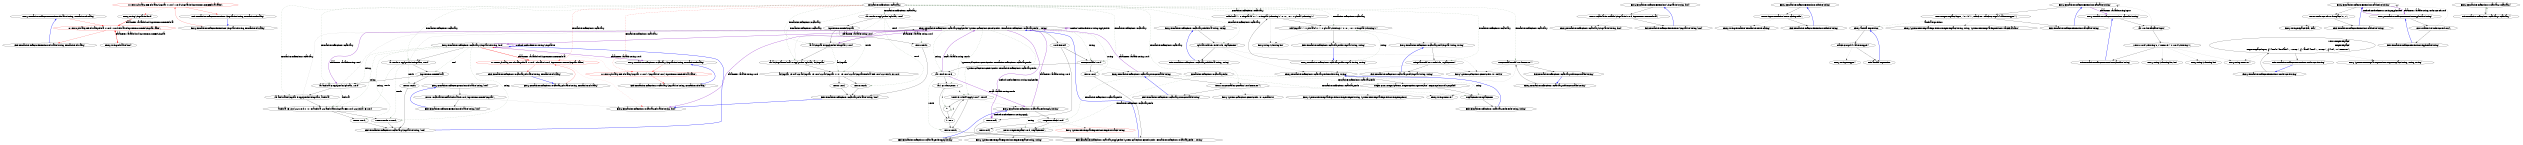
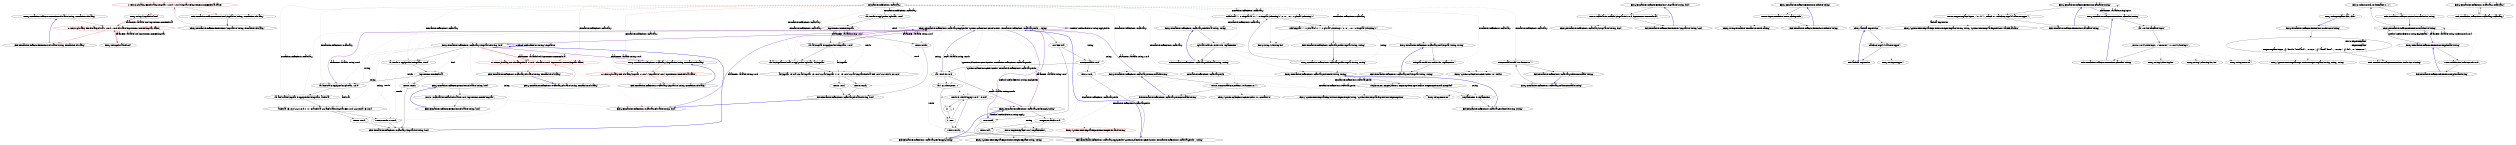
(2285, 68) -> (2327, 22)
